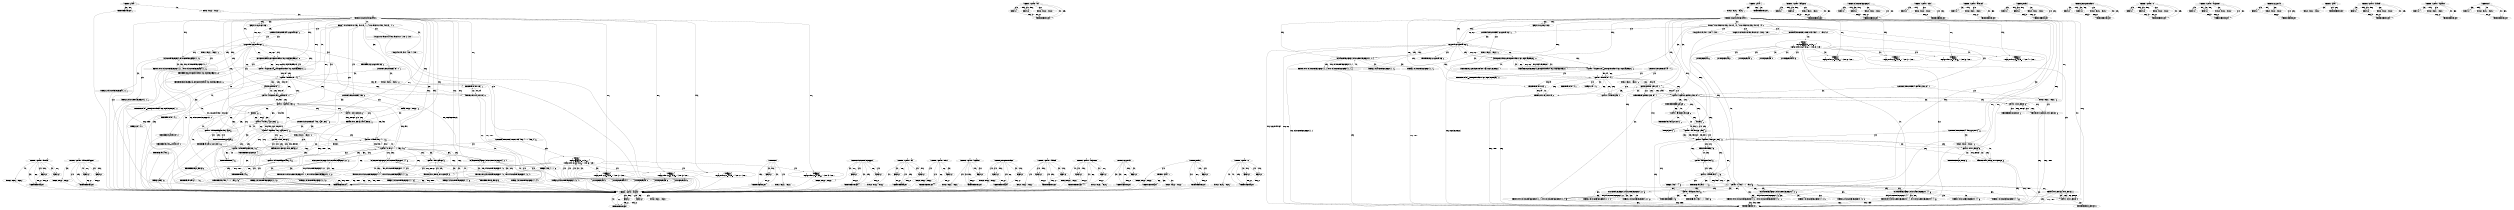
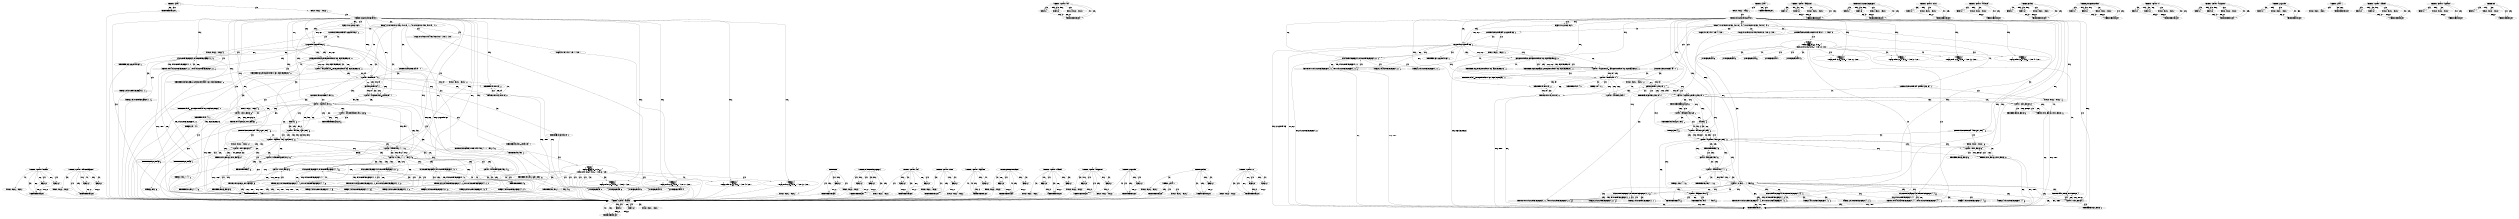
(243, 126) -> none
